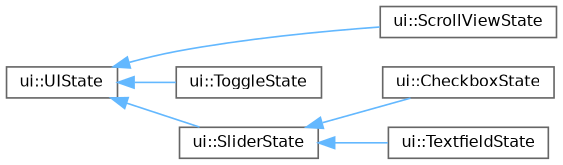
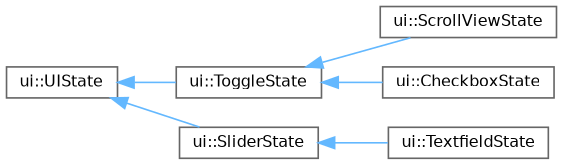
(254, 39) -> (367, 50)
(367, 110) -> (361, 82)
